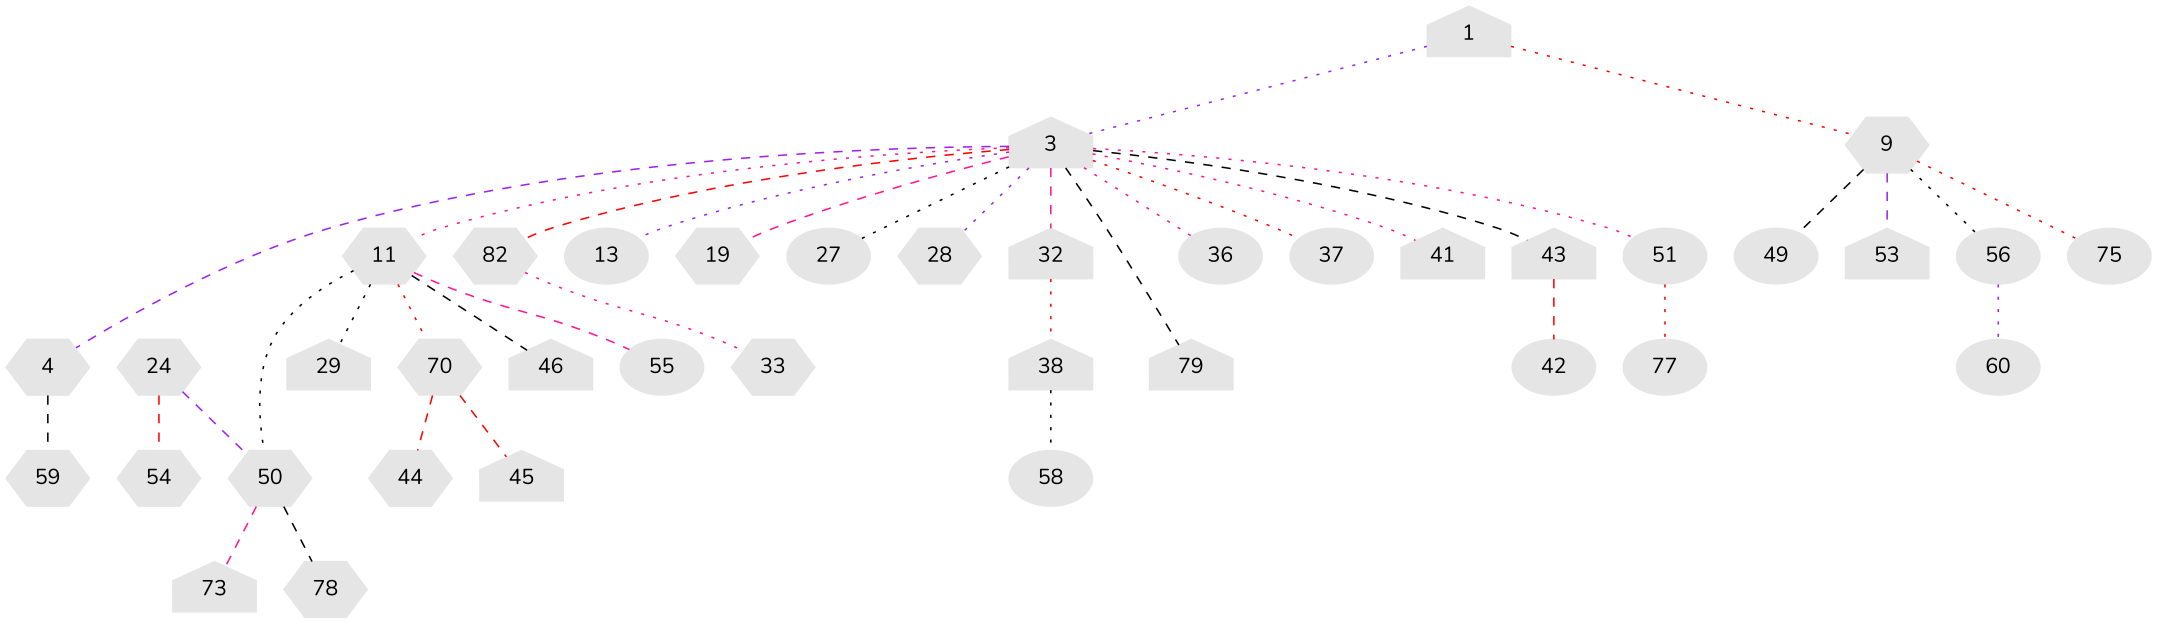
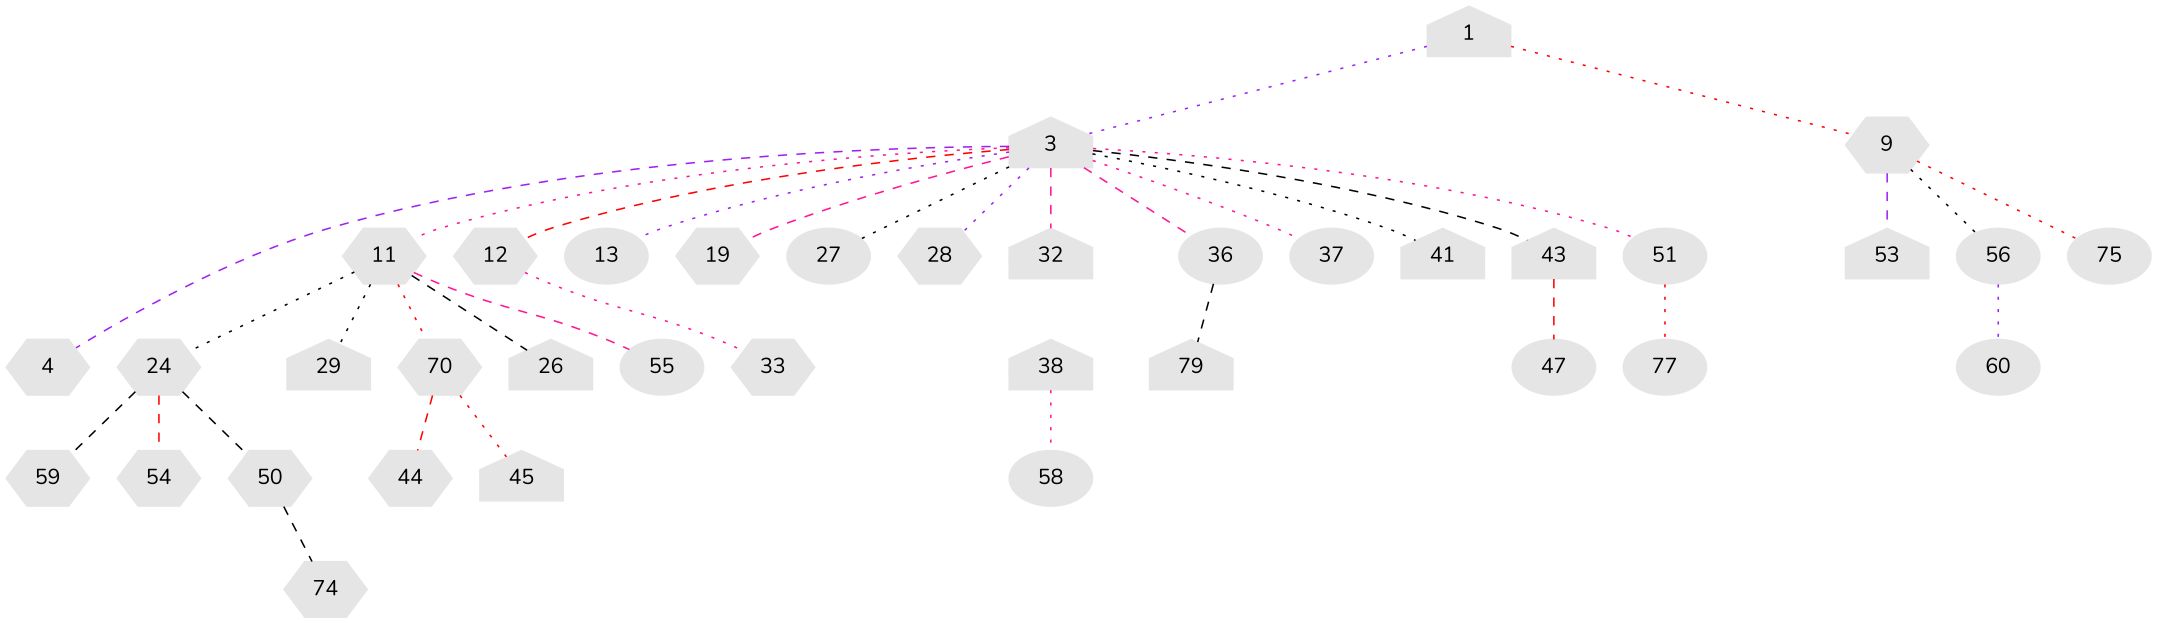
(1256, 190) -> (1256, 190)
(1197, 197) -> (1197, 197)
(1138, 202) -> (1138, 202)
(495, 256) -> (495, 256)
(1124, 256) -> (1206, 313)
(1776, 256) -> none
(1051, 309) -> none
(272, 342) -> (272, 312)
(551, 367) -> (551, 367)
(1554, 367) -> (1554, 367)
(1051, 420) -> (1051, 420)
(48, 423) -> (103, 423)
(215, 423) -> (215, 423)
(483, 426) -> (483, 426)
(214, 589) -> none
(326, 589) -> (326, 589)
